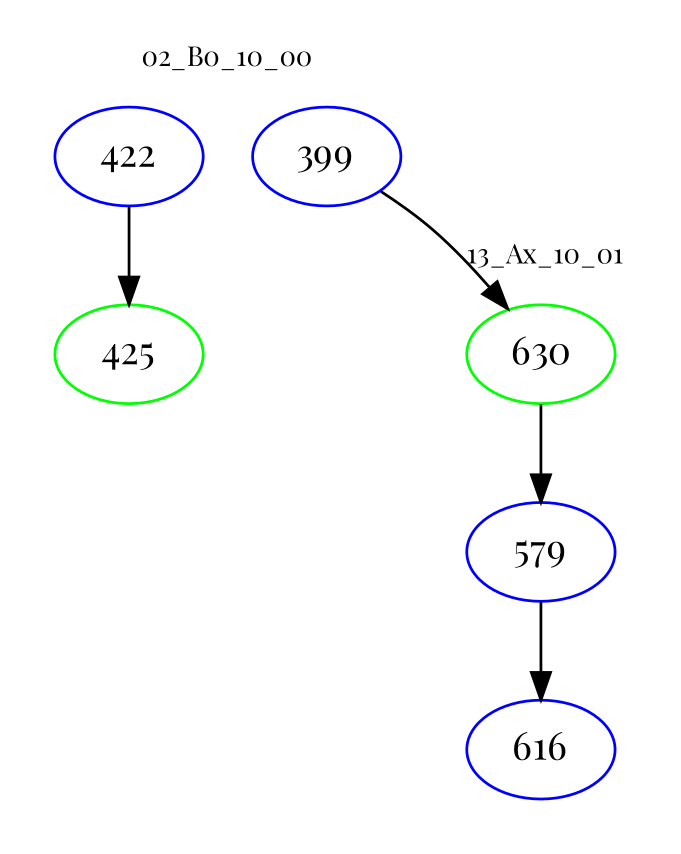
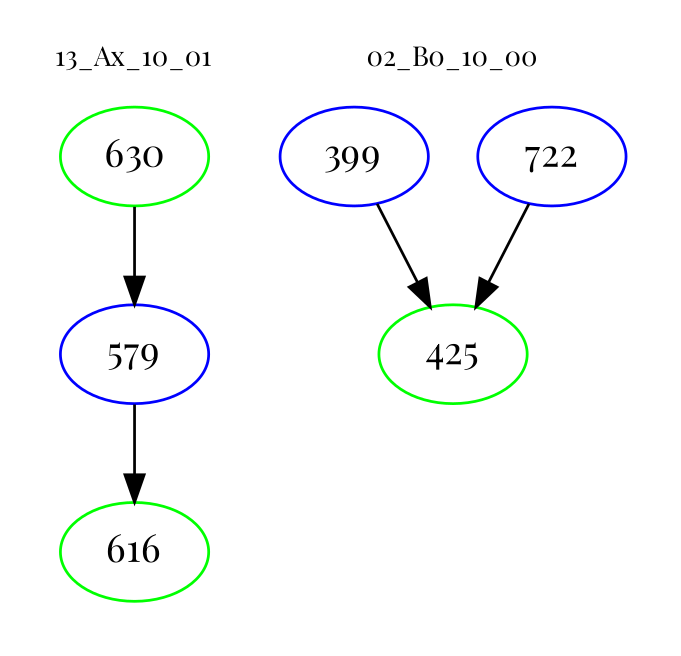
(129, 157) -> (552, 157)
(462, 258) -> (397, 243)
(541, 750) -> (135, 552)
